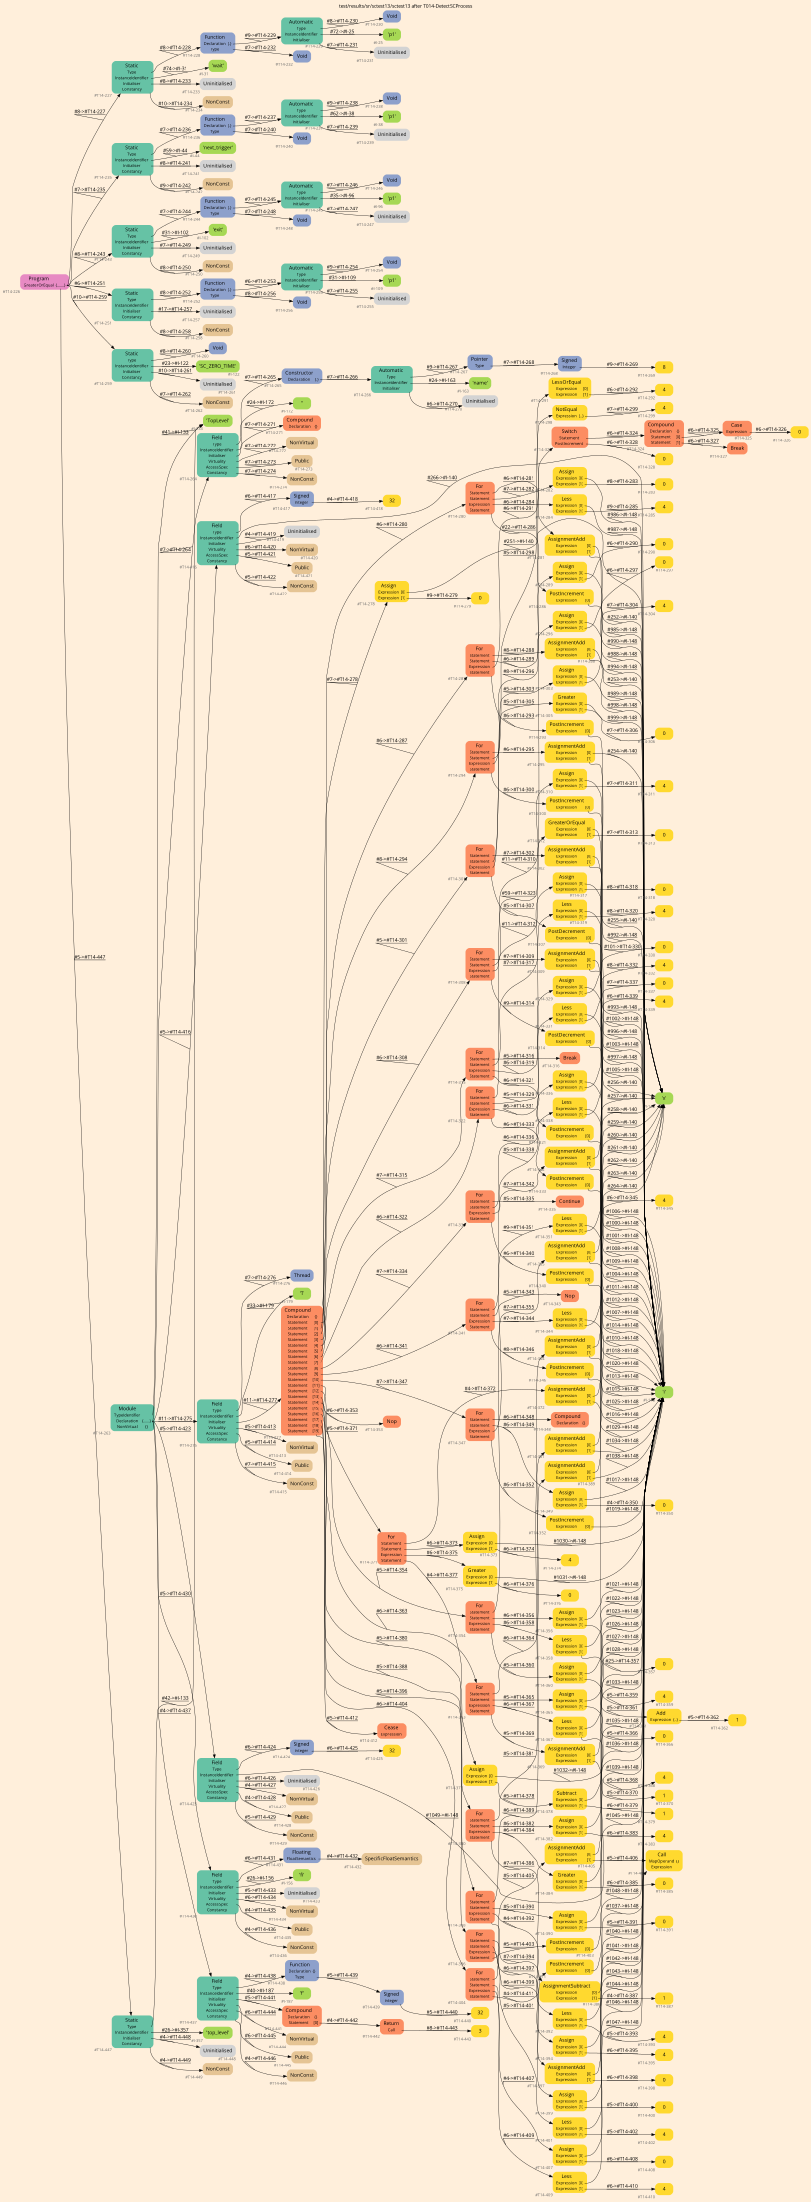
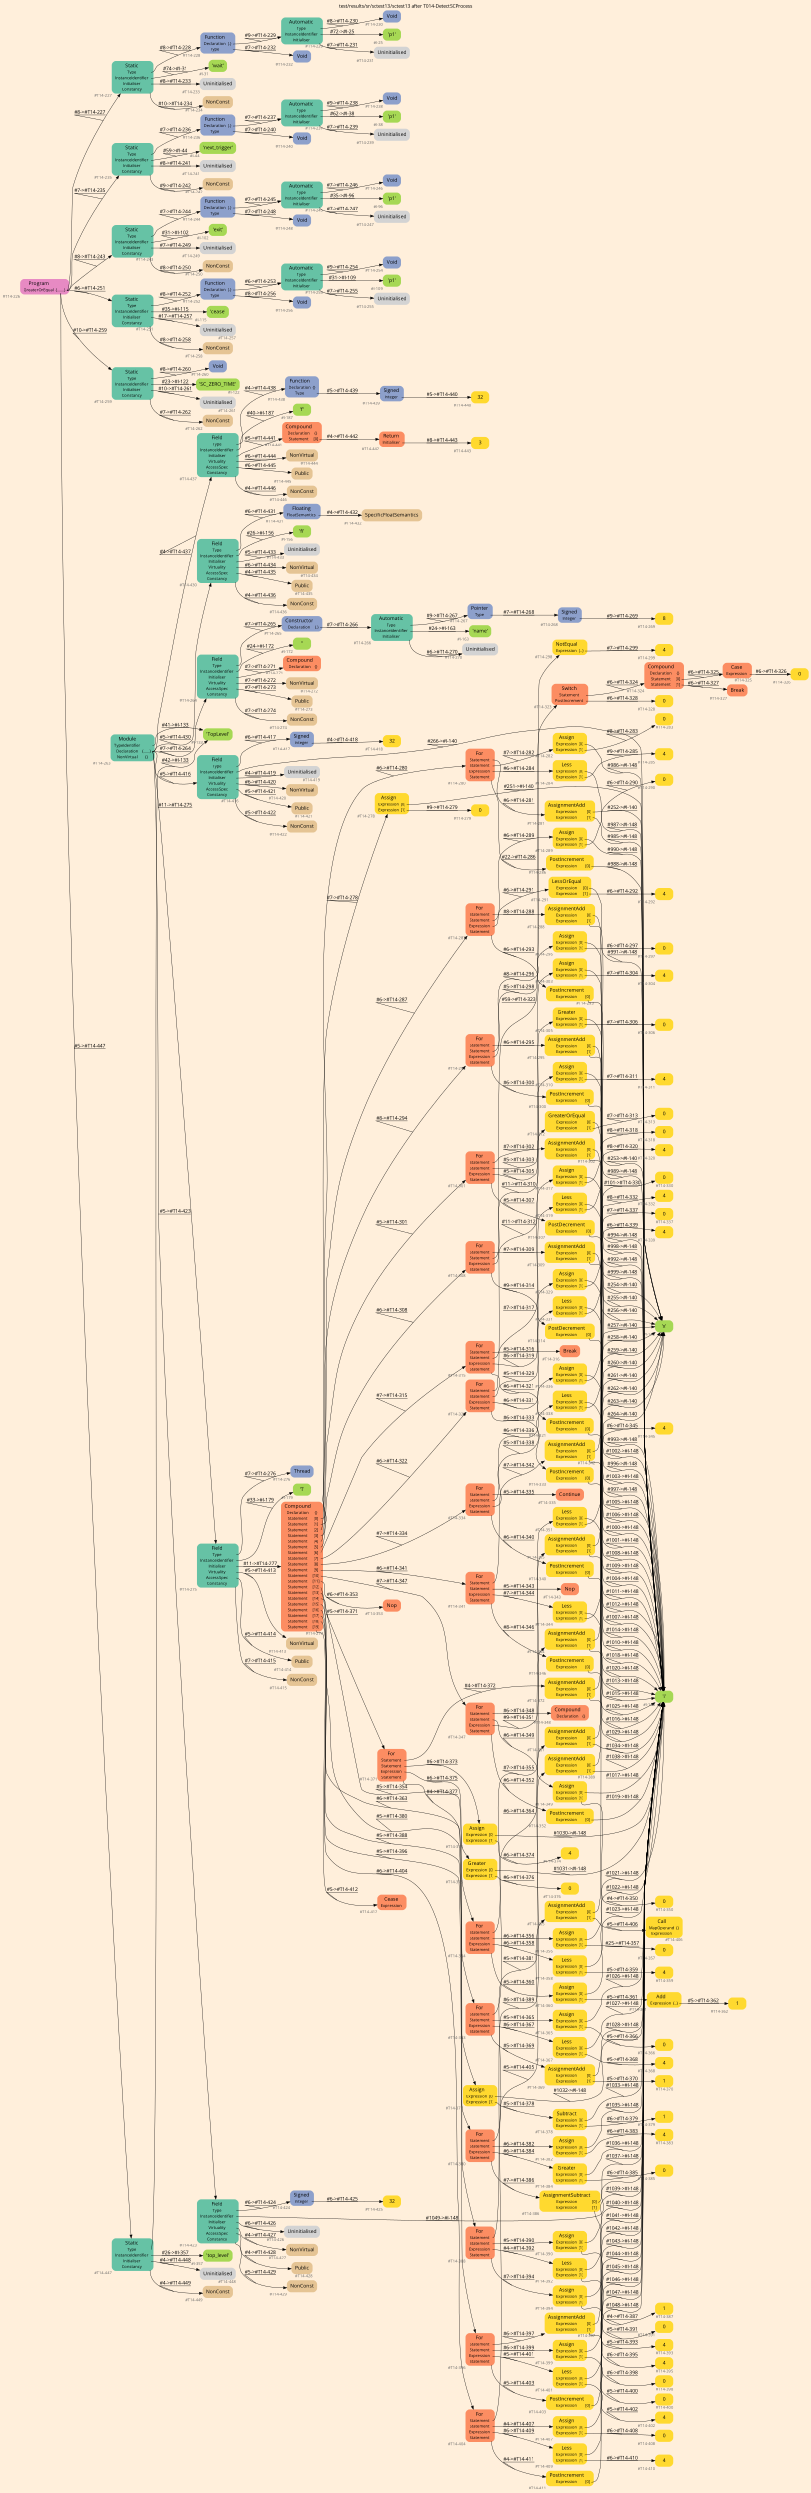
none -> (218, 312)
none -> (644, 1272)
(604, 1919) -> (644, 1969)
(391, 2030) -> (391, 443)
